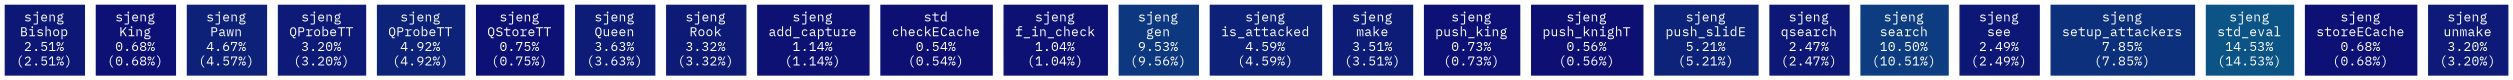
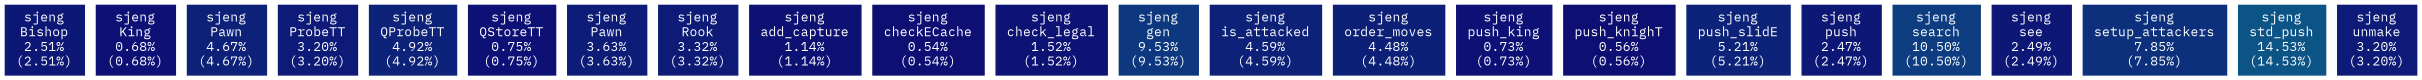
(227, 40) -> (227, 40)
(322, 40) -> (318, 40)
(615, 40) -> (607, 40)
(937, 40) -> (929, 40)
none -> (1052, 40)
(1056, 40) -> none
(1159, 40) -> (1159, 40)
(1373, 40) -> none
none -> (1389, 40)
(1810, 40) -> (1842, 40)
(1905, 40) -> (1937, 40)
(2250, 40) -> (2282, 40)
(2361, 40) -> none
